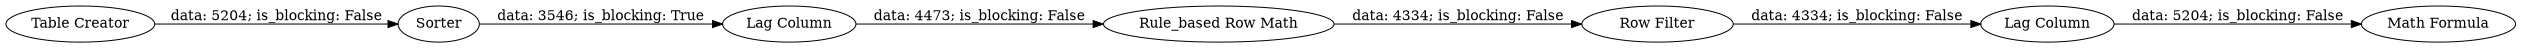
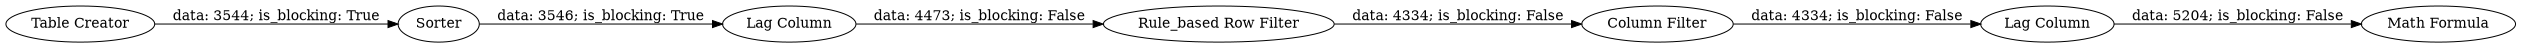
(276, 17) -> (276, 17)
(1219, 24) -> (1219, 24)
(1657, 24) -> (1657, 24)
